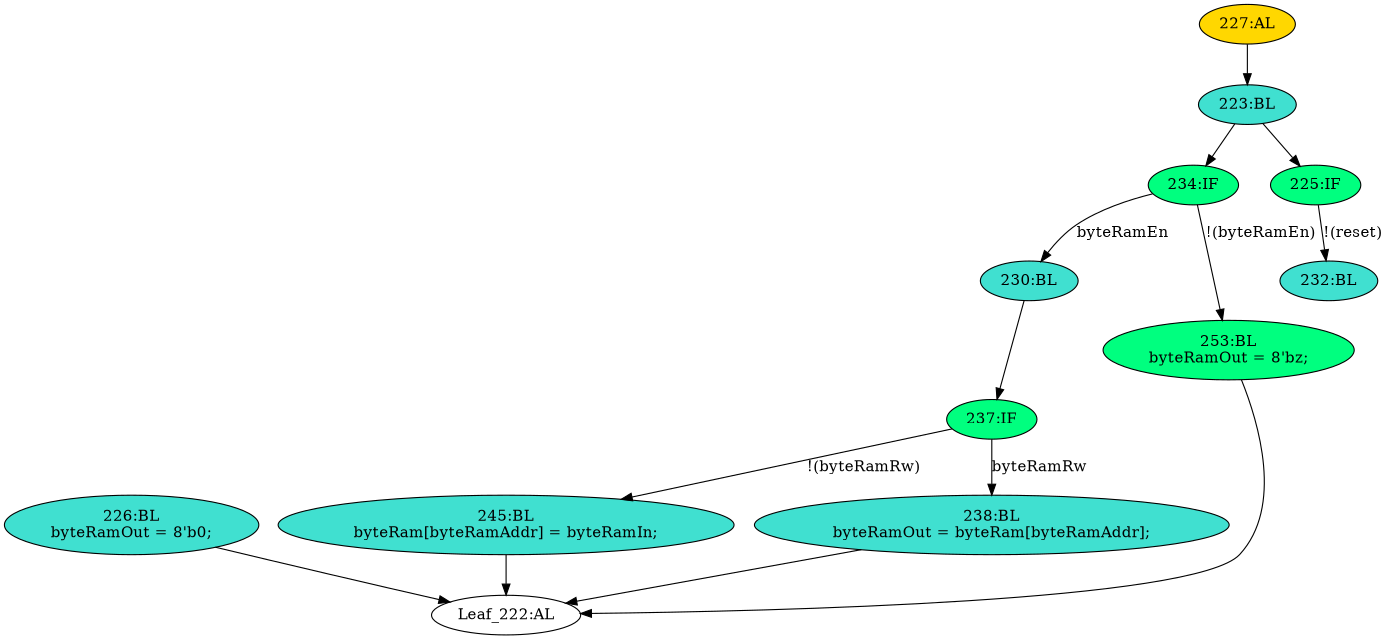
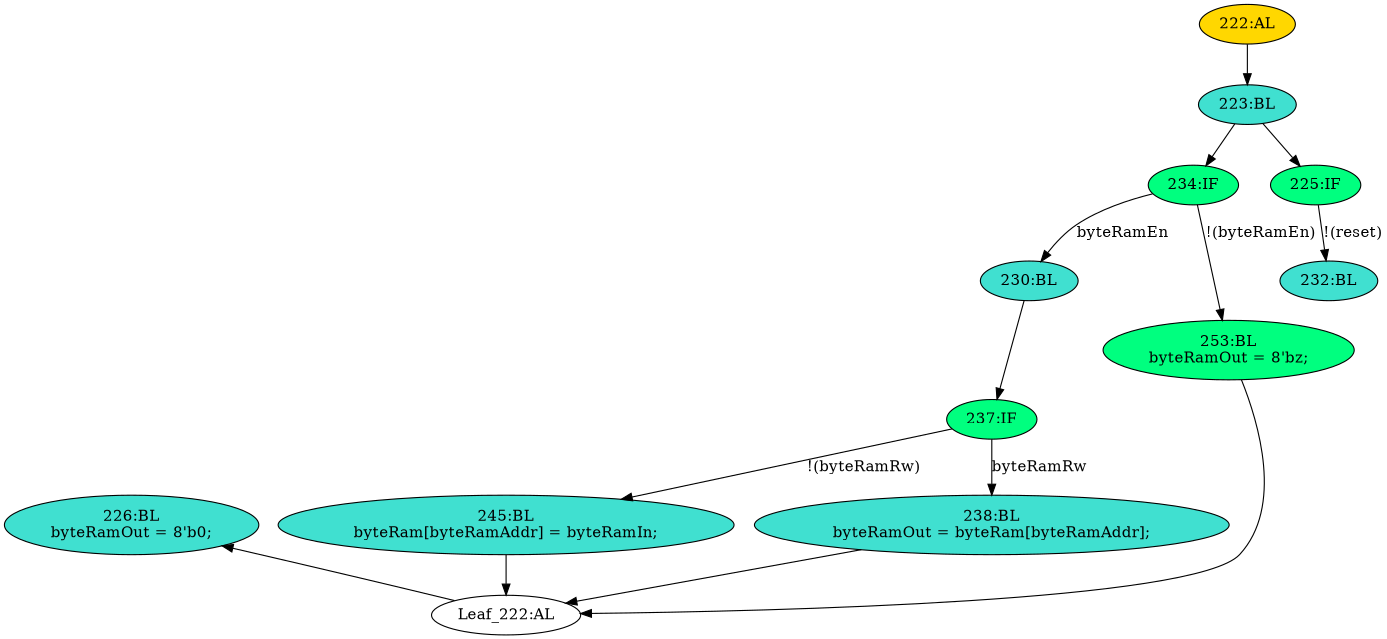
(1247, 24) -> (1247, 24)
(327, 574) -> (344, 574)
